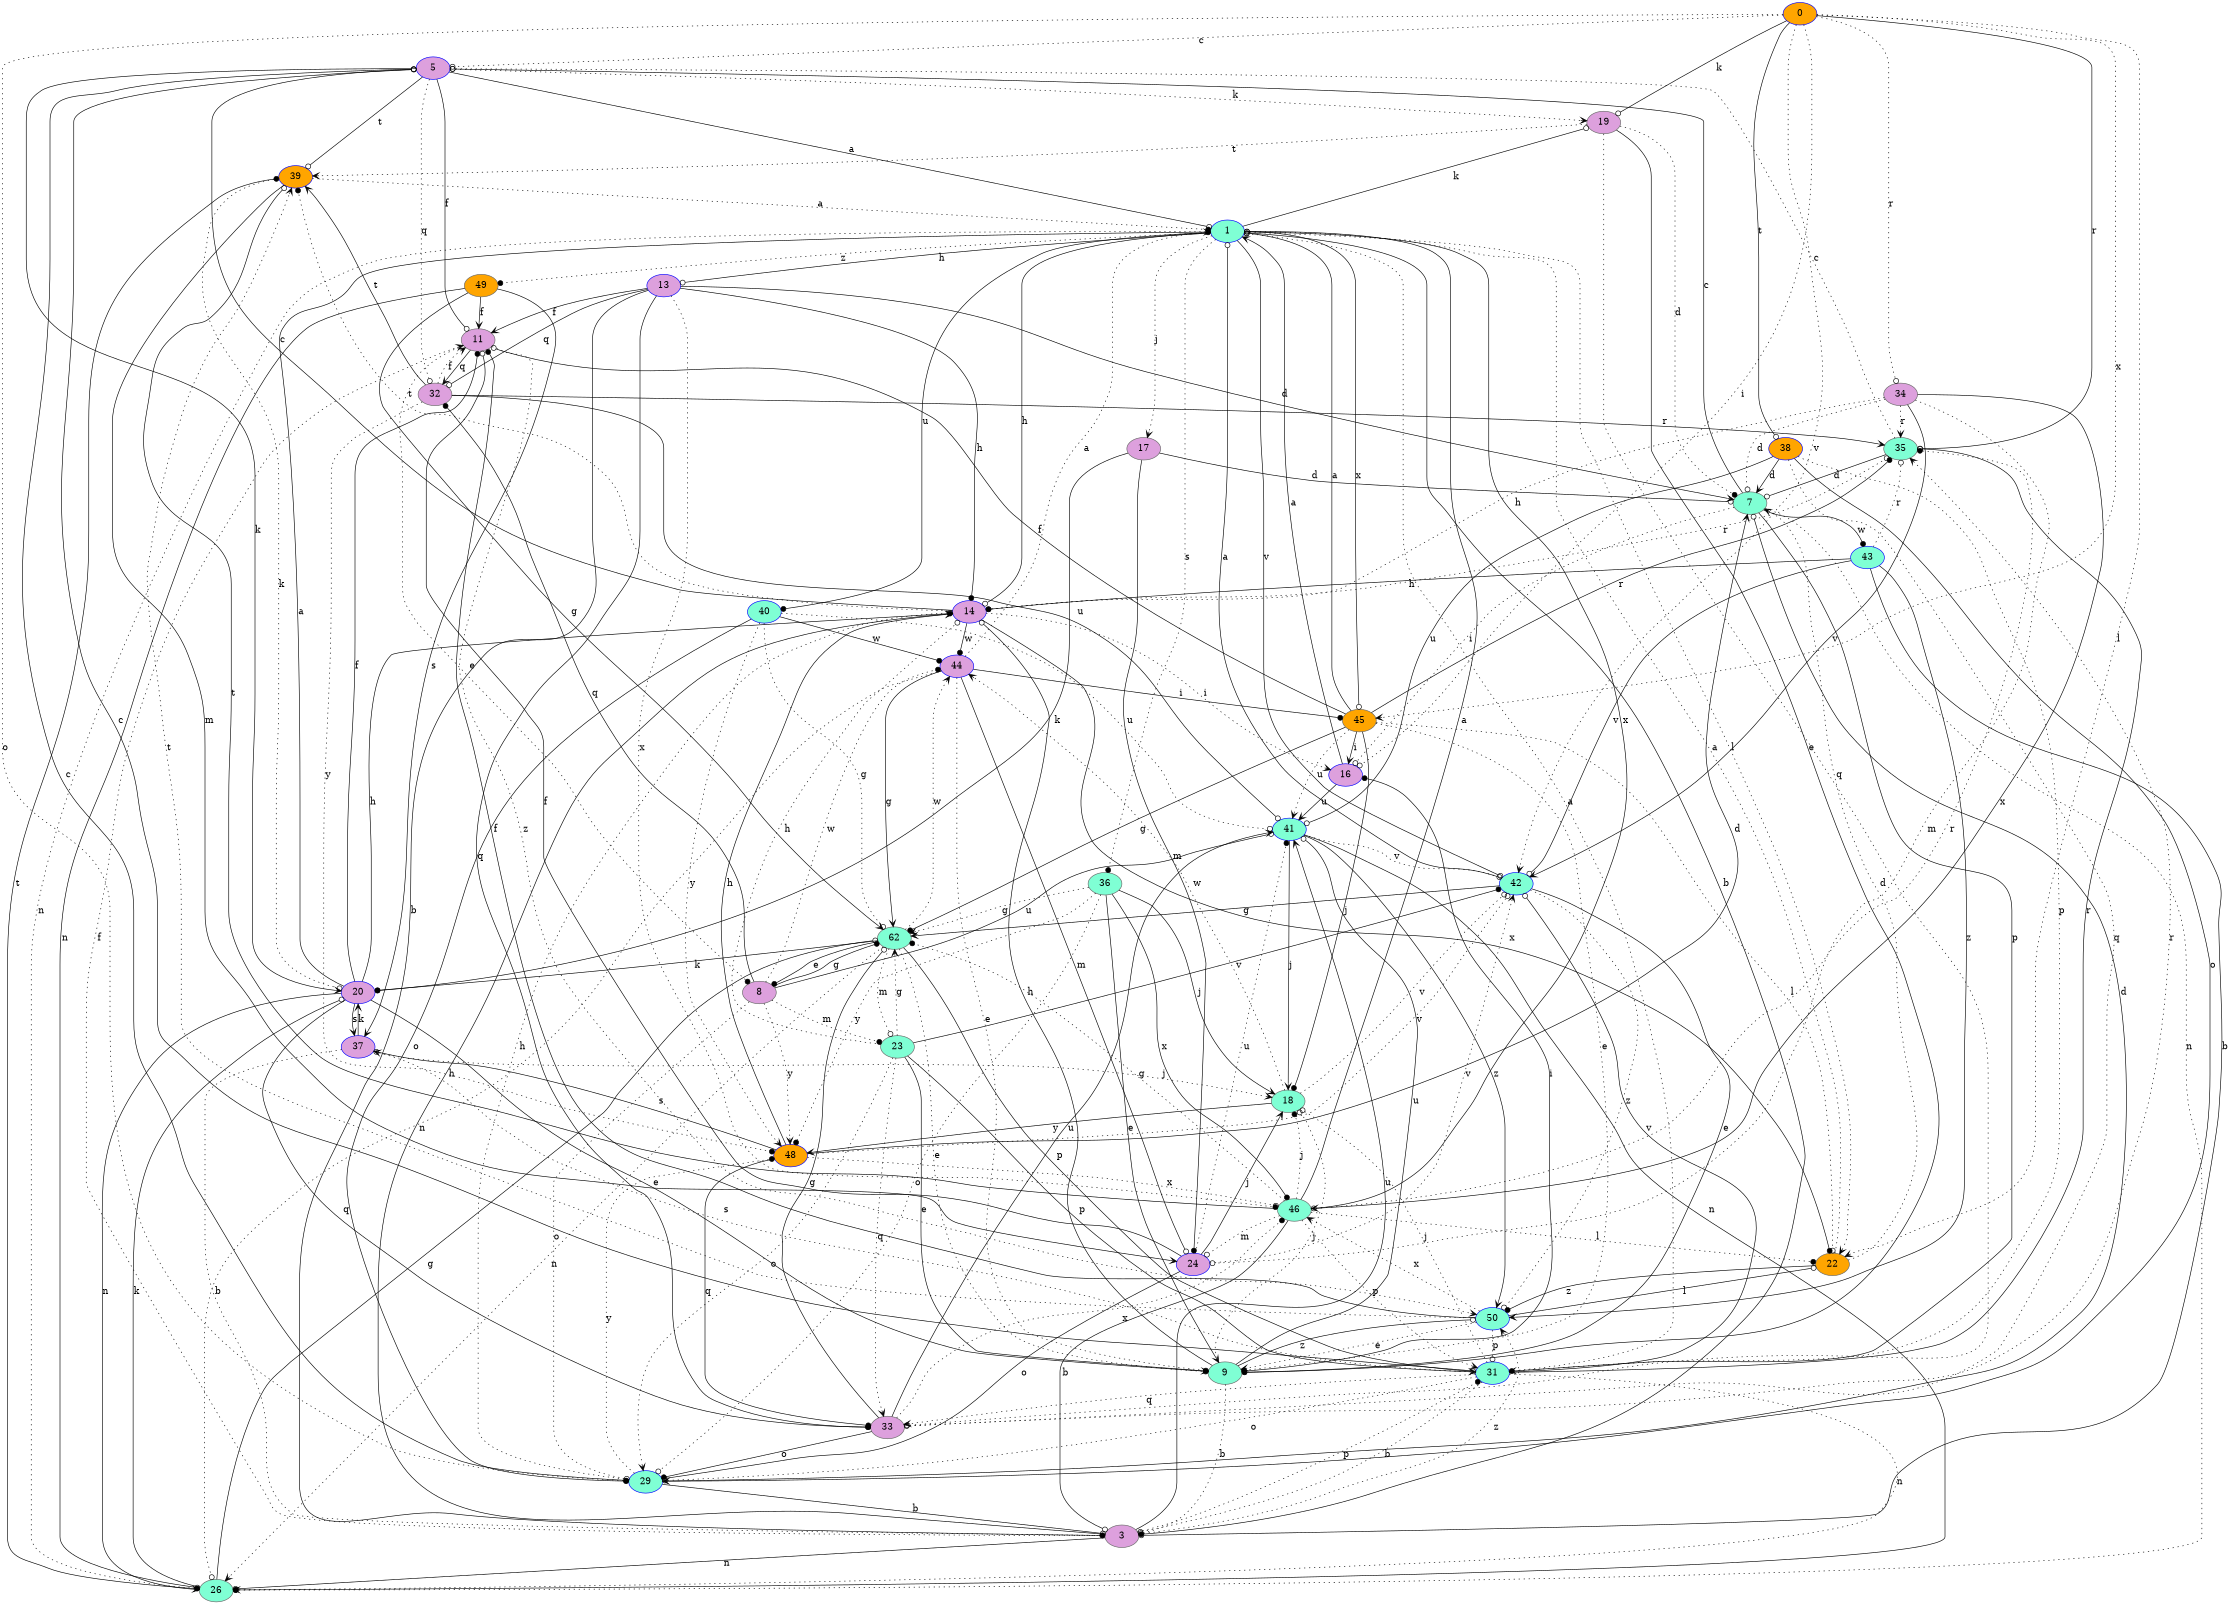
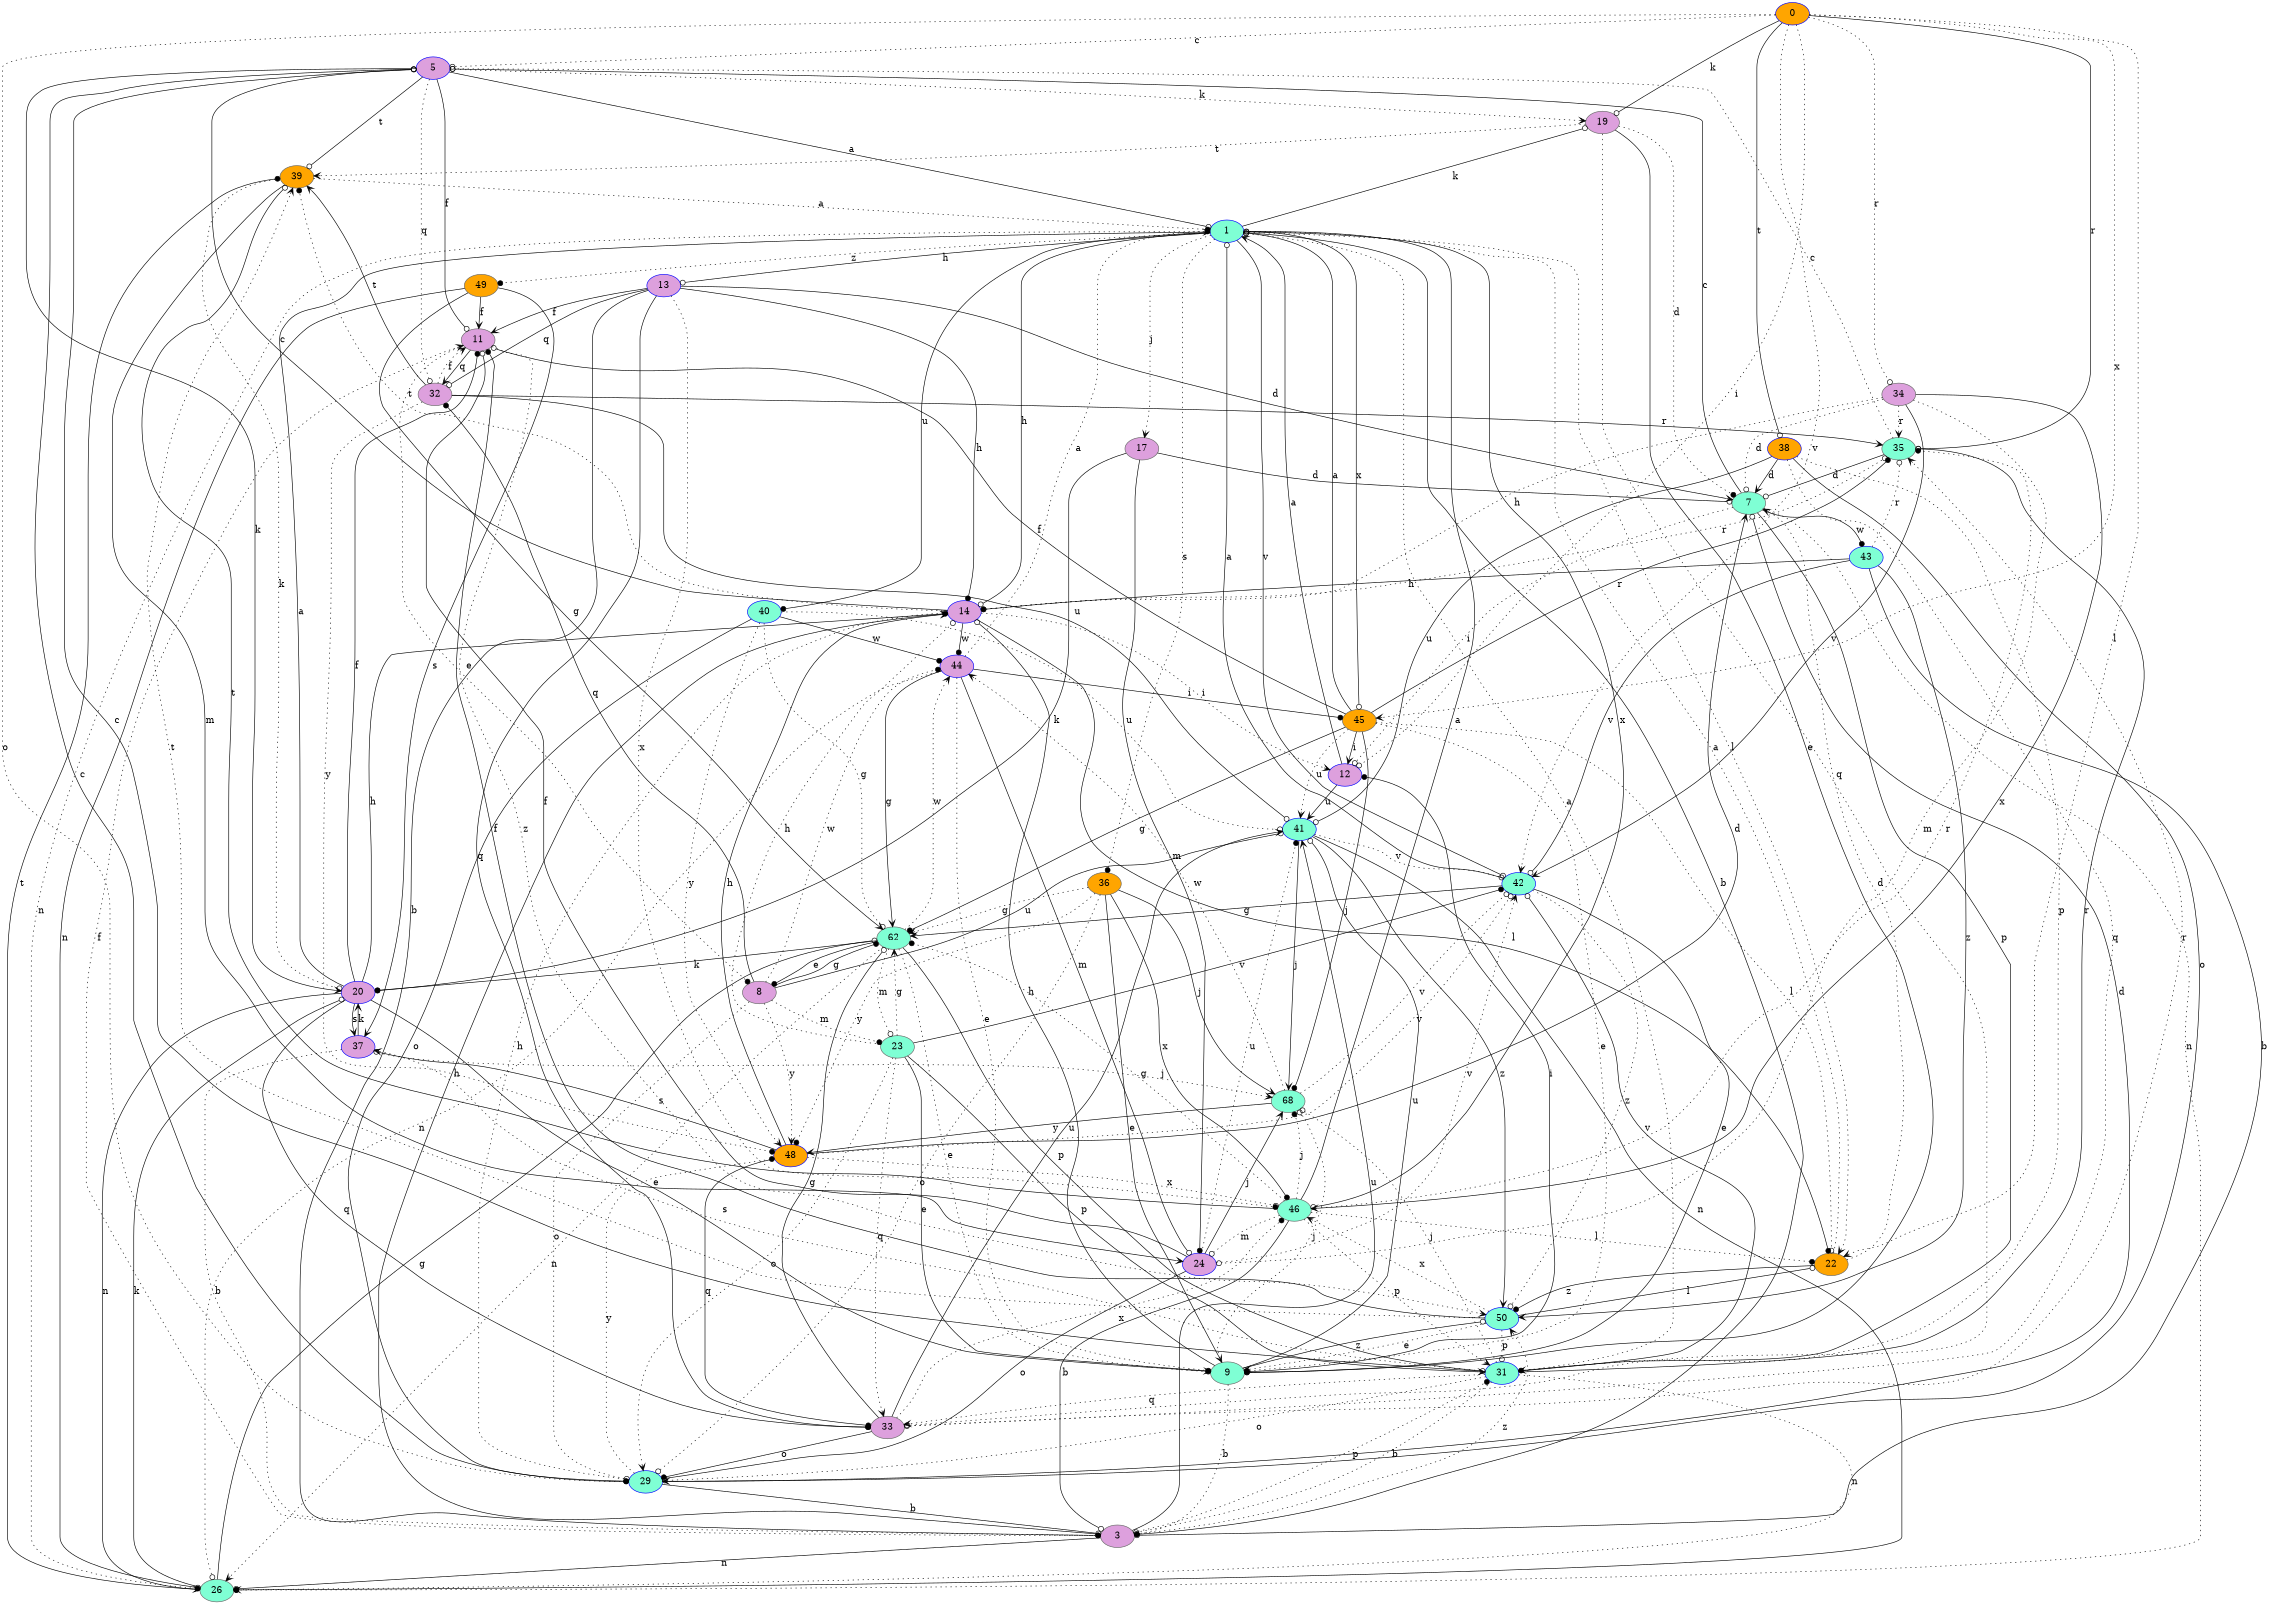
(296, 177) -> (297, 177)
(1346, 775) -> (1345, 775)
(1105, 884) -> (1104, 884)
(1512, 938) -> (1513, 938)
(1288, 1101) -> (1288, 1101)
